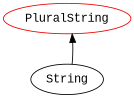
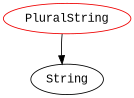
(73, 53) -> (61, 45)
